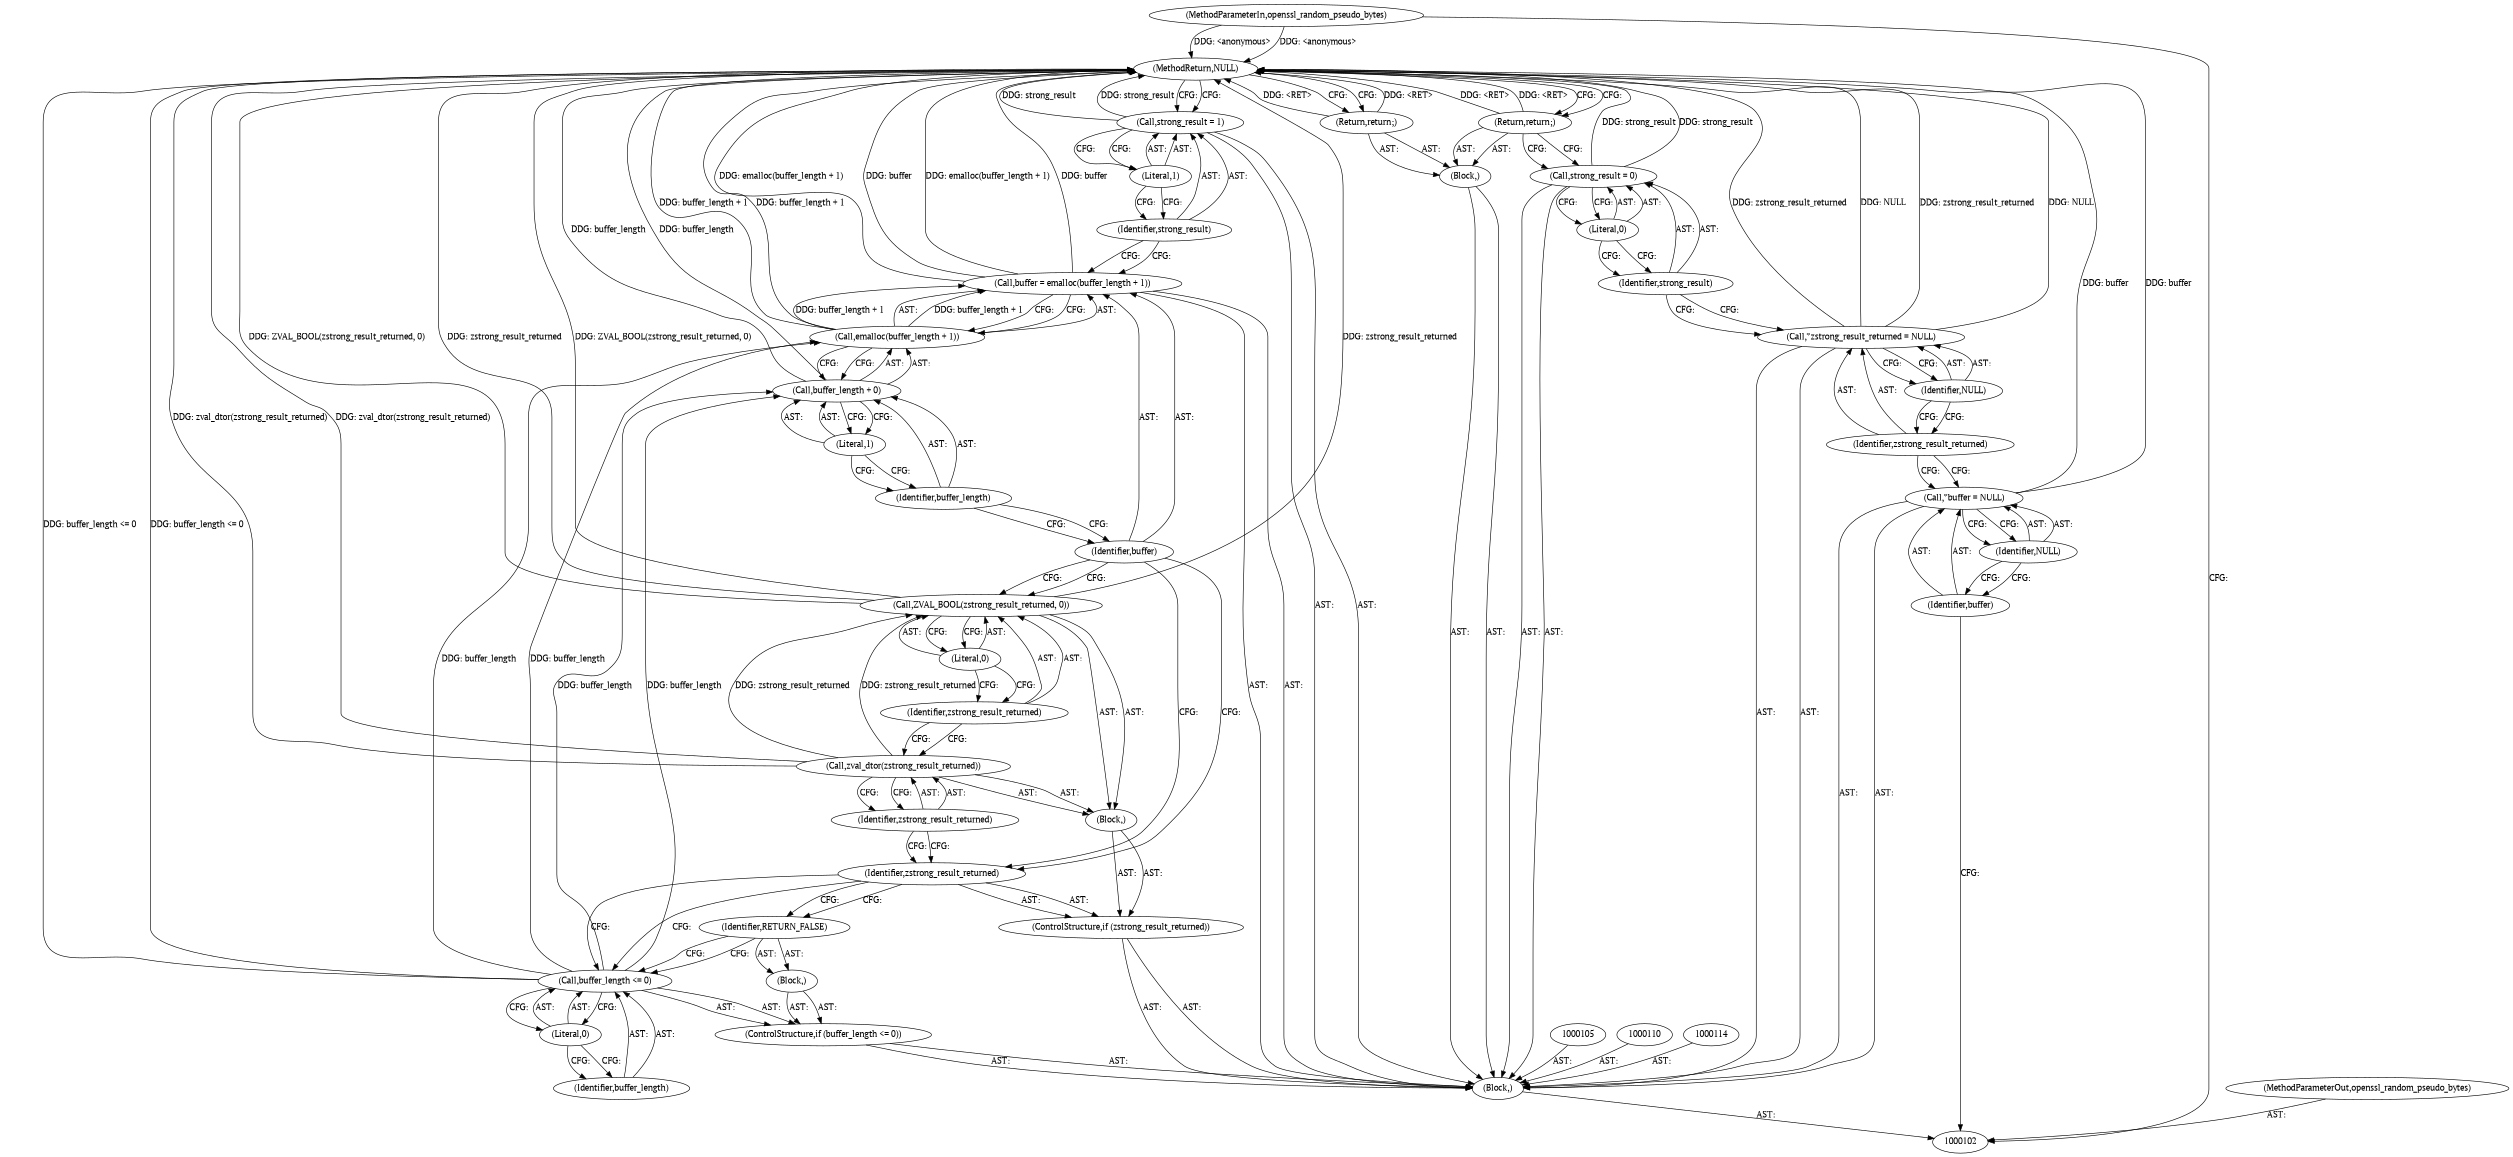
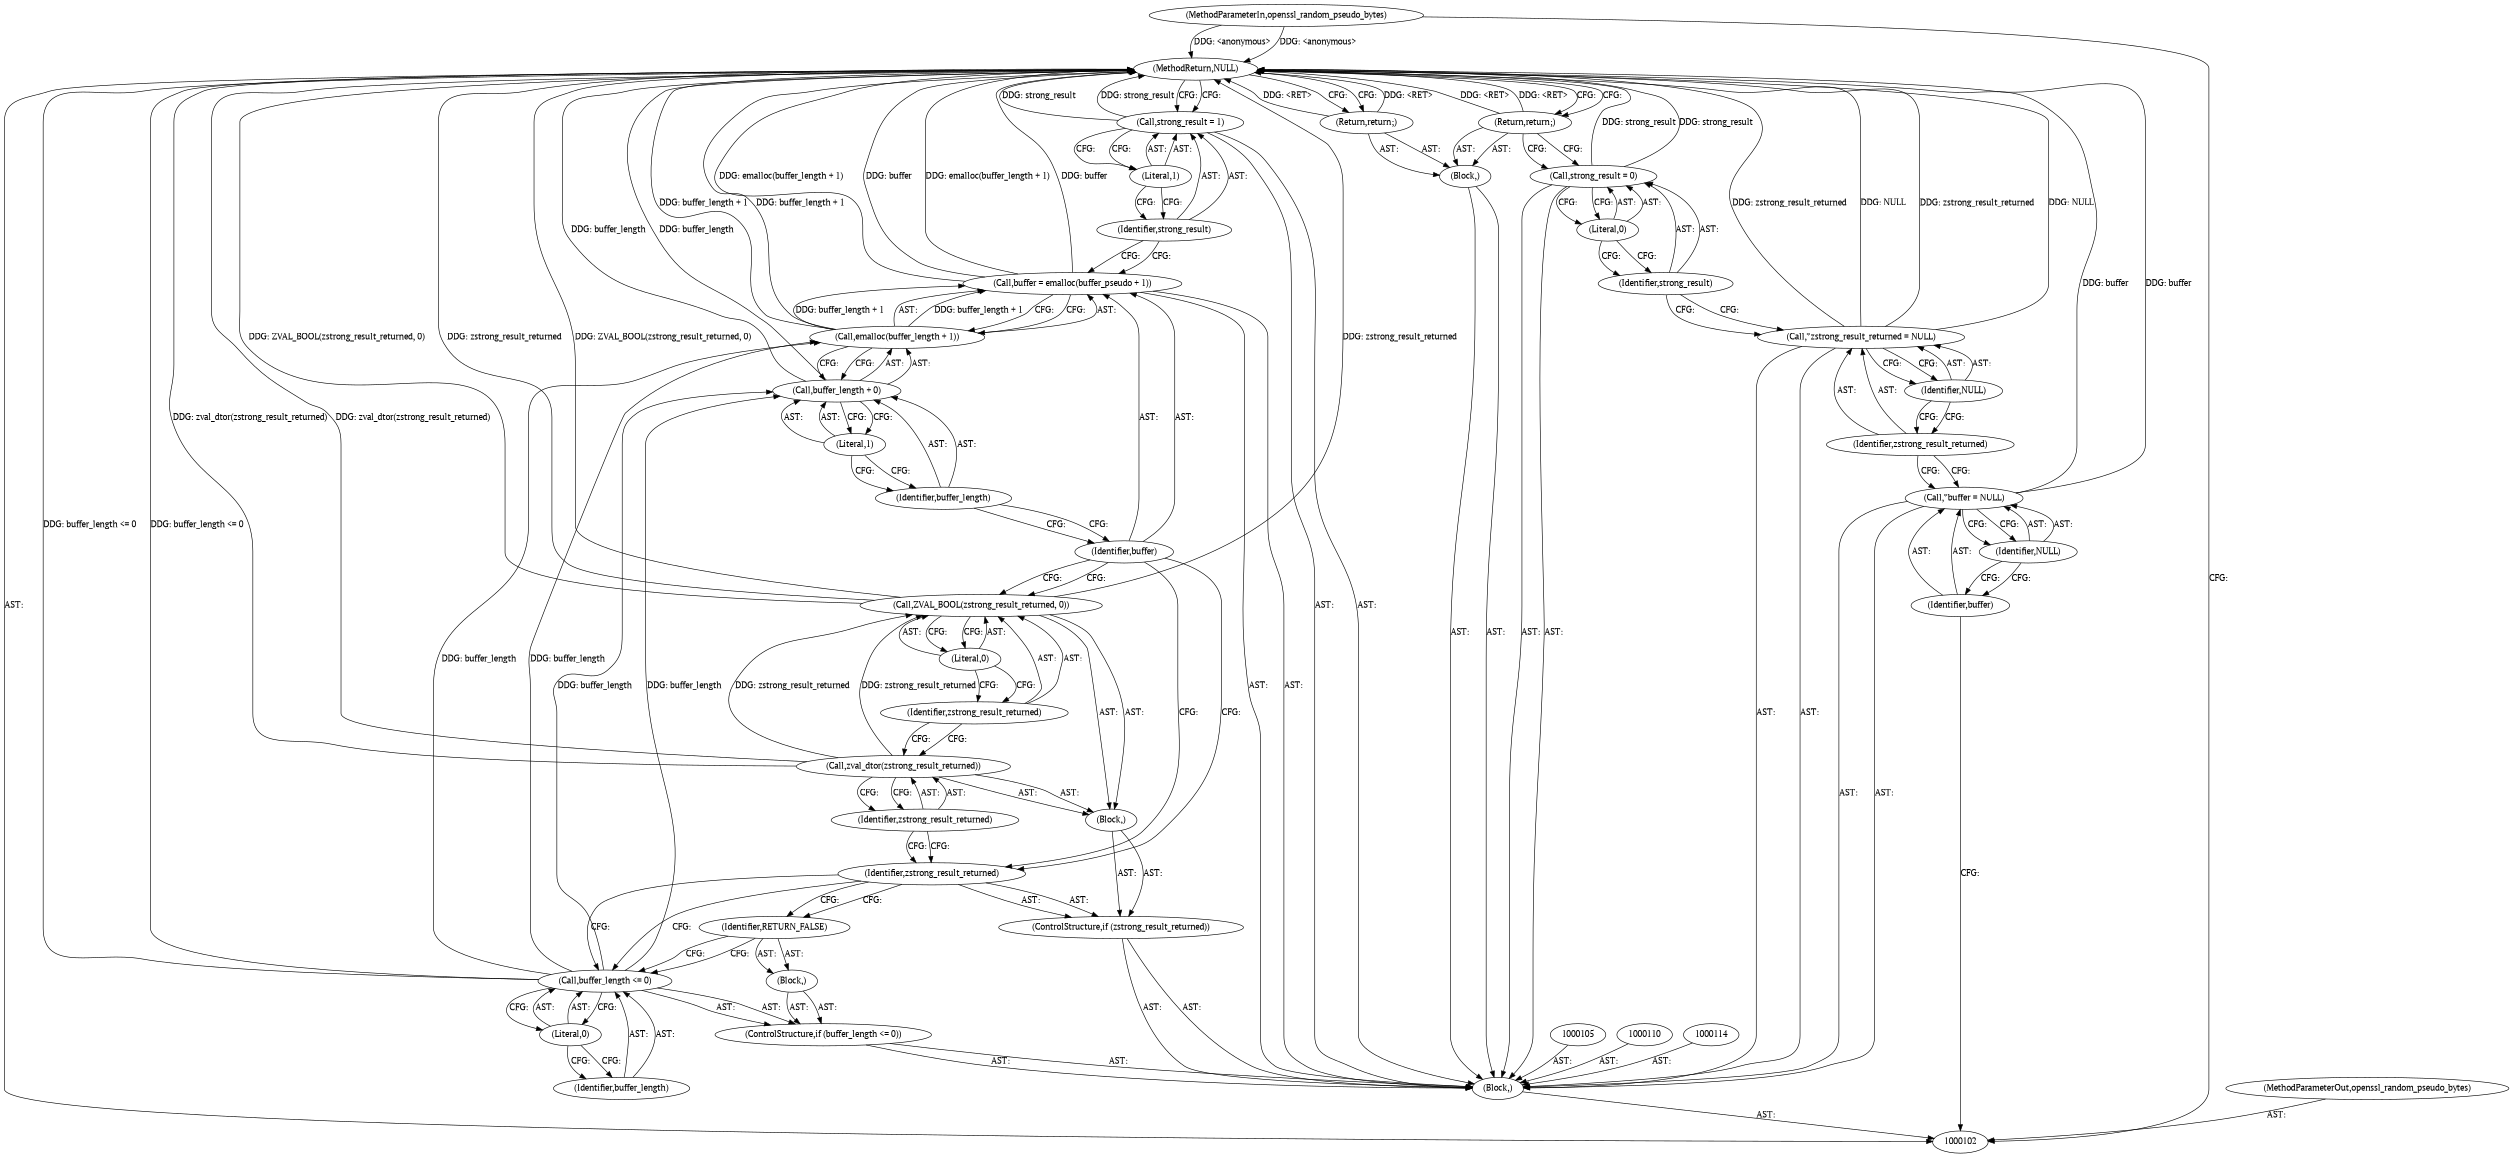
(1072, 284) -> (1072, 284)
none -> (4, 996)
